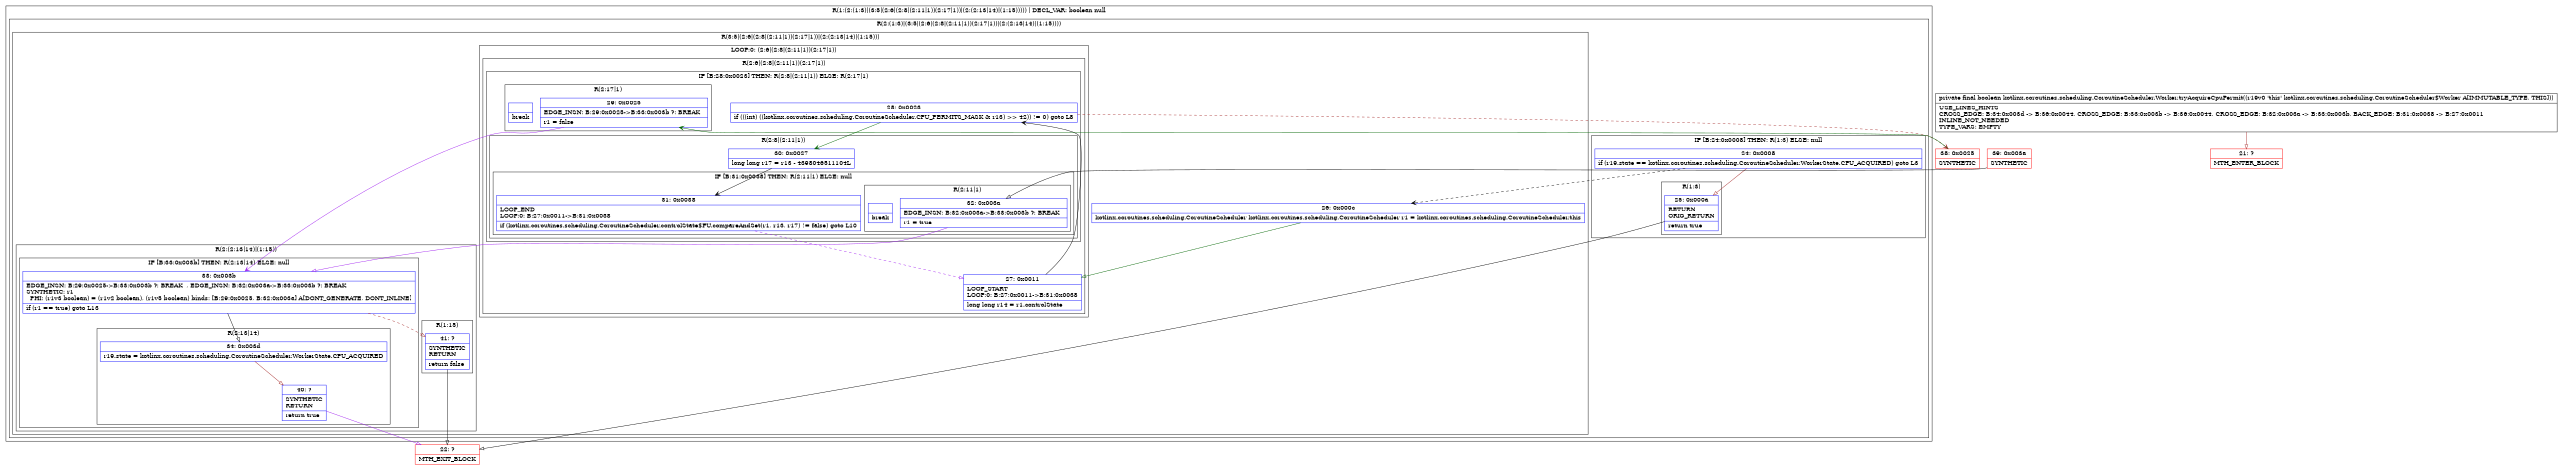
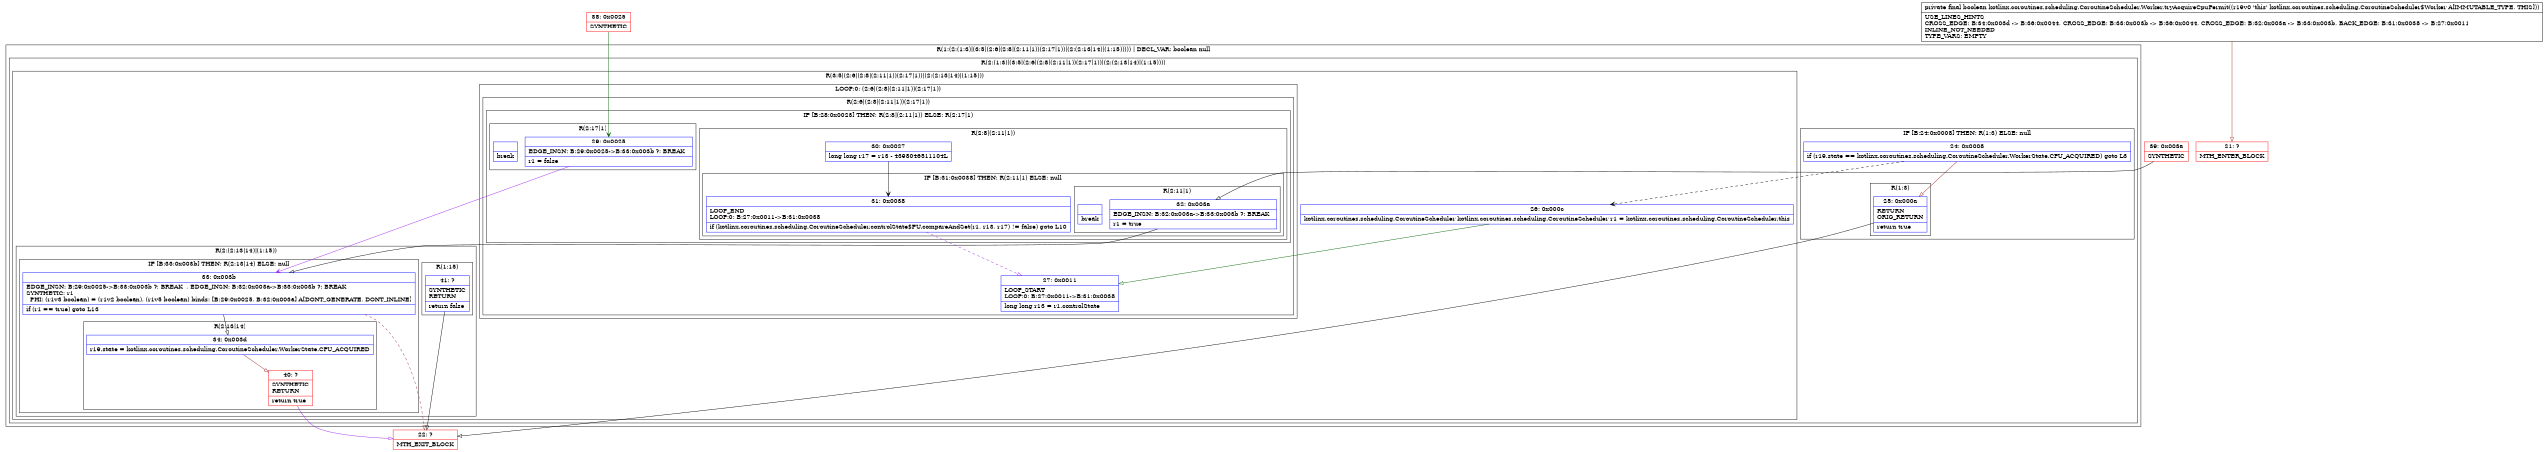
(904, 113) -> none
(663, 244) -> (725, 245)
(1015, 305) -> (1052, 306)
(396, 322) -> (407, 362)
(304, 403) -> (291, 388)
